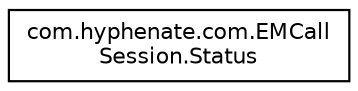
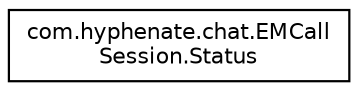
(179, 46) -> (179, 46)
